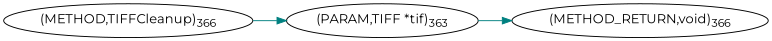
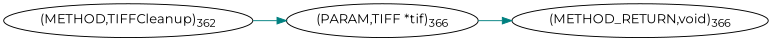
(207, 19) -> (207, 19)
(439, 19) -> (439, 19)
